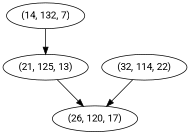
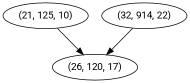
(46, 16) -> none
(46, 67) -> (46, 16)
(144, 67) -> (144, 16)
